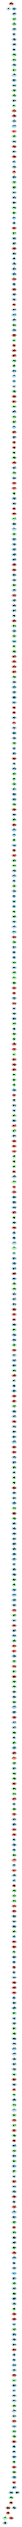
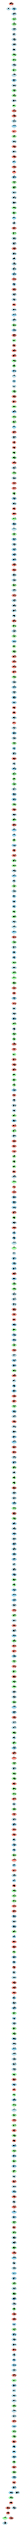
(14, 167) -> (14, 167)
